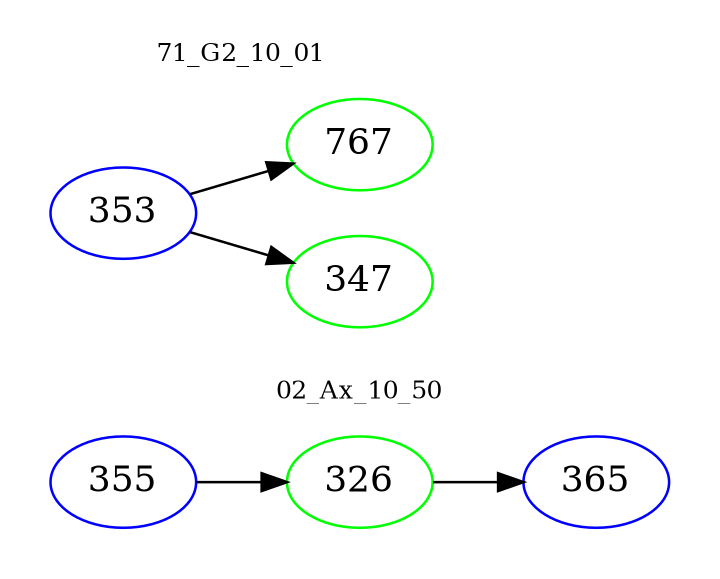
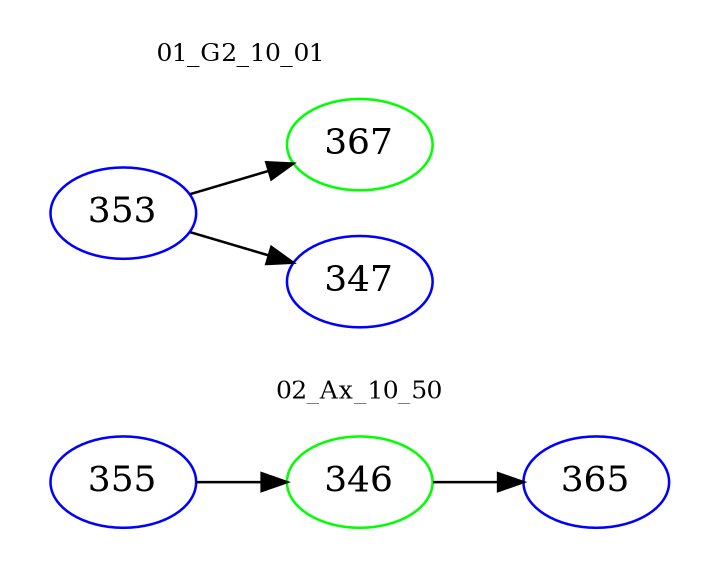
(242, 55) -> (242, 55)
(360, 145) -> (360, 145)
(360, 282) -> (360, 282)
(360, 482) -> (360, 482)
